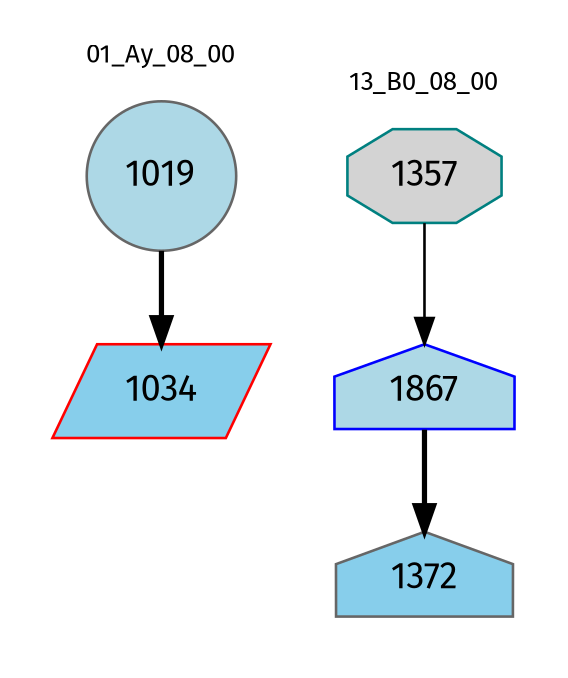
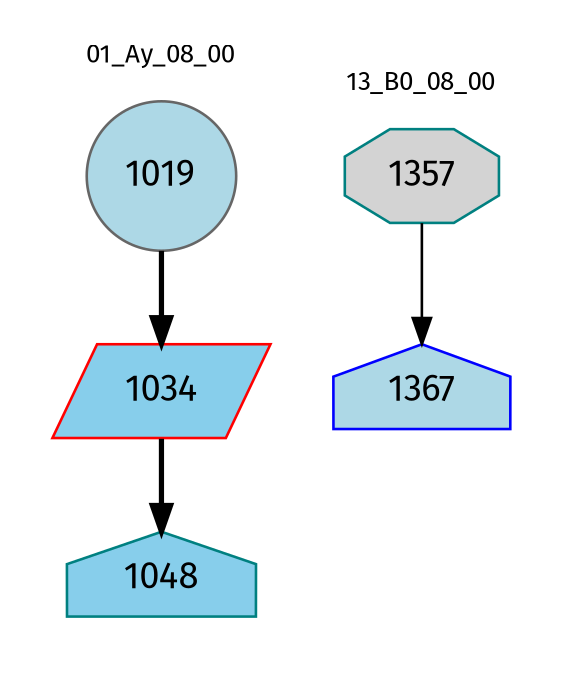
(424, 391) -> (422, 391)
none -> (161, 579)
(424, 579) -> none
